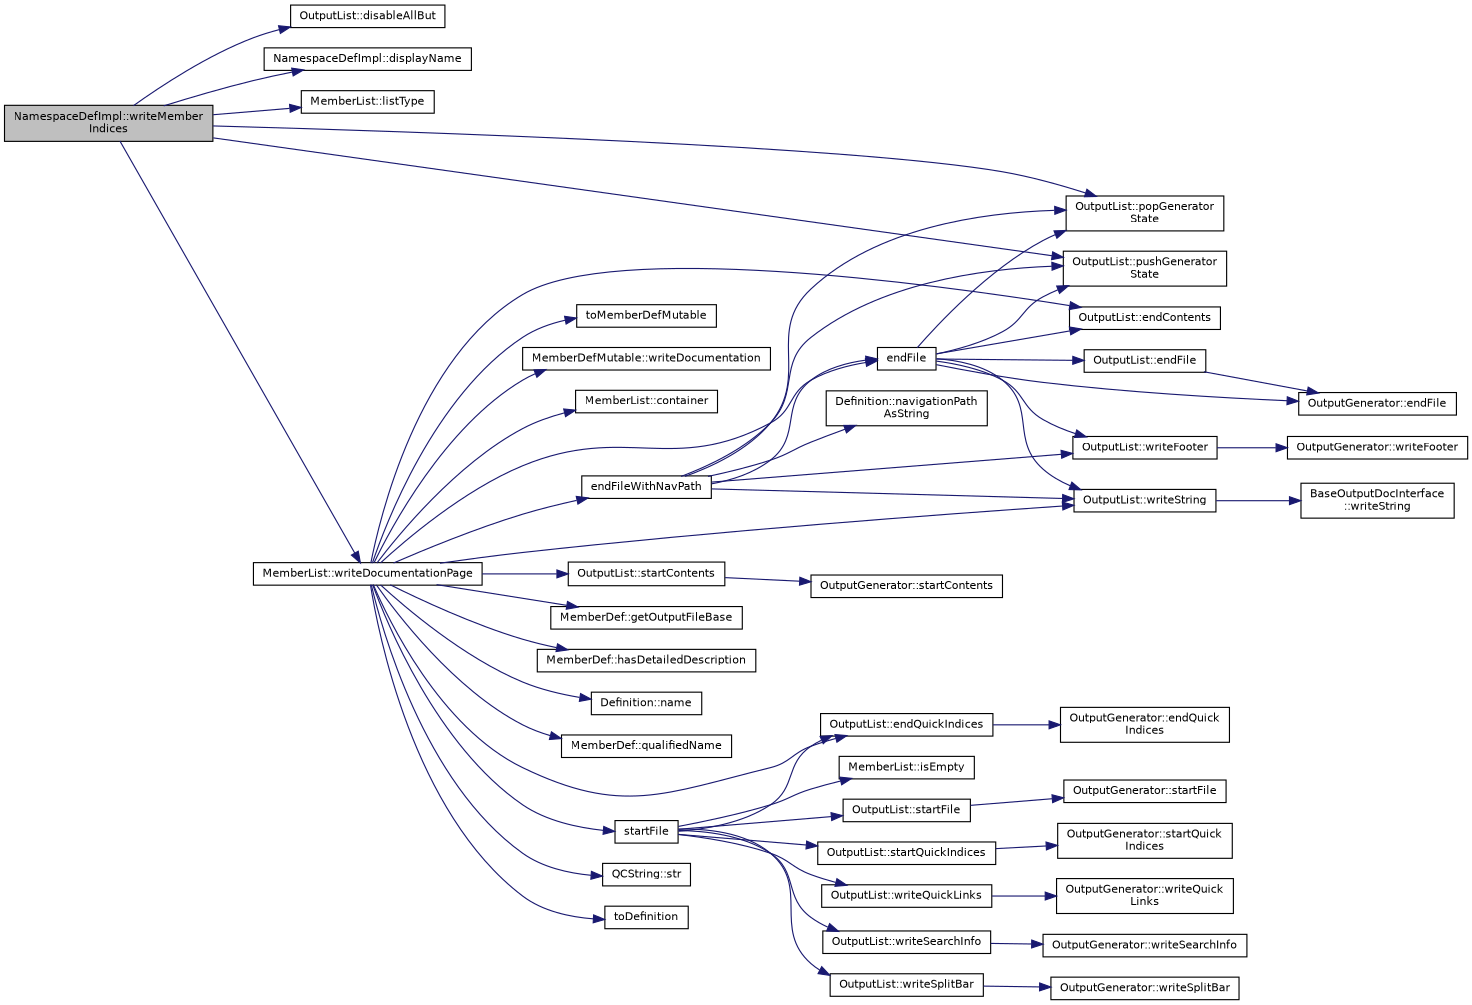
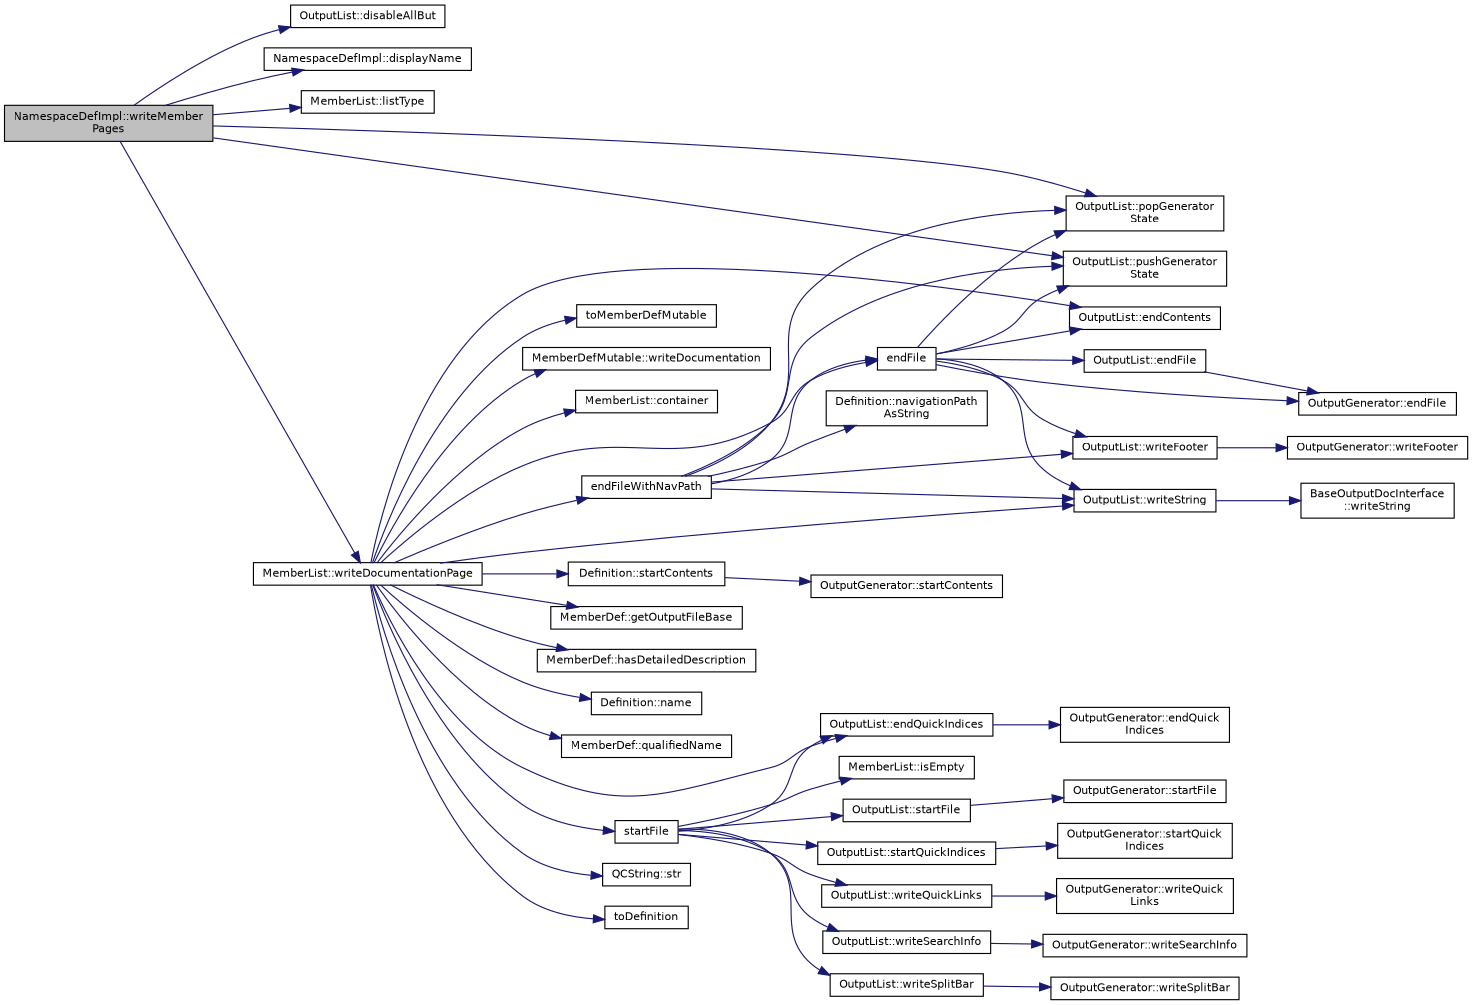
(109, 123) -> (109, 123)
(647, 574) -> (647, 574)
